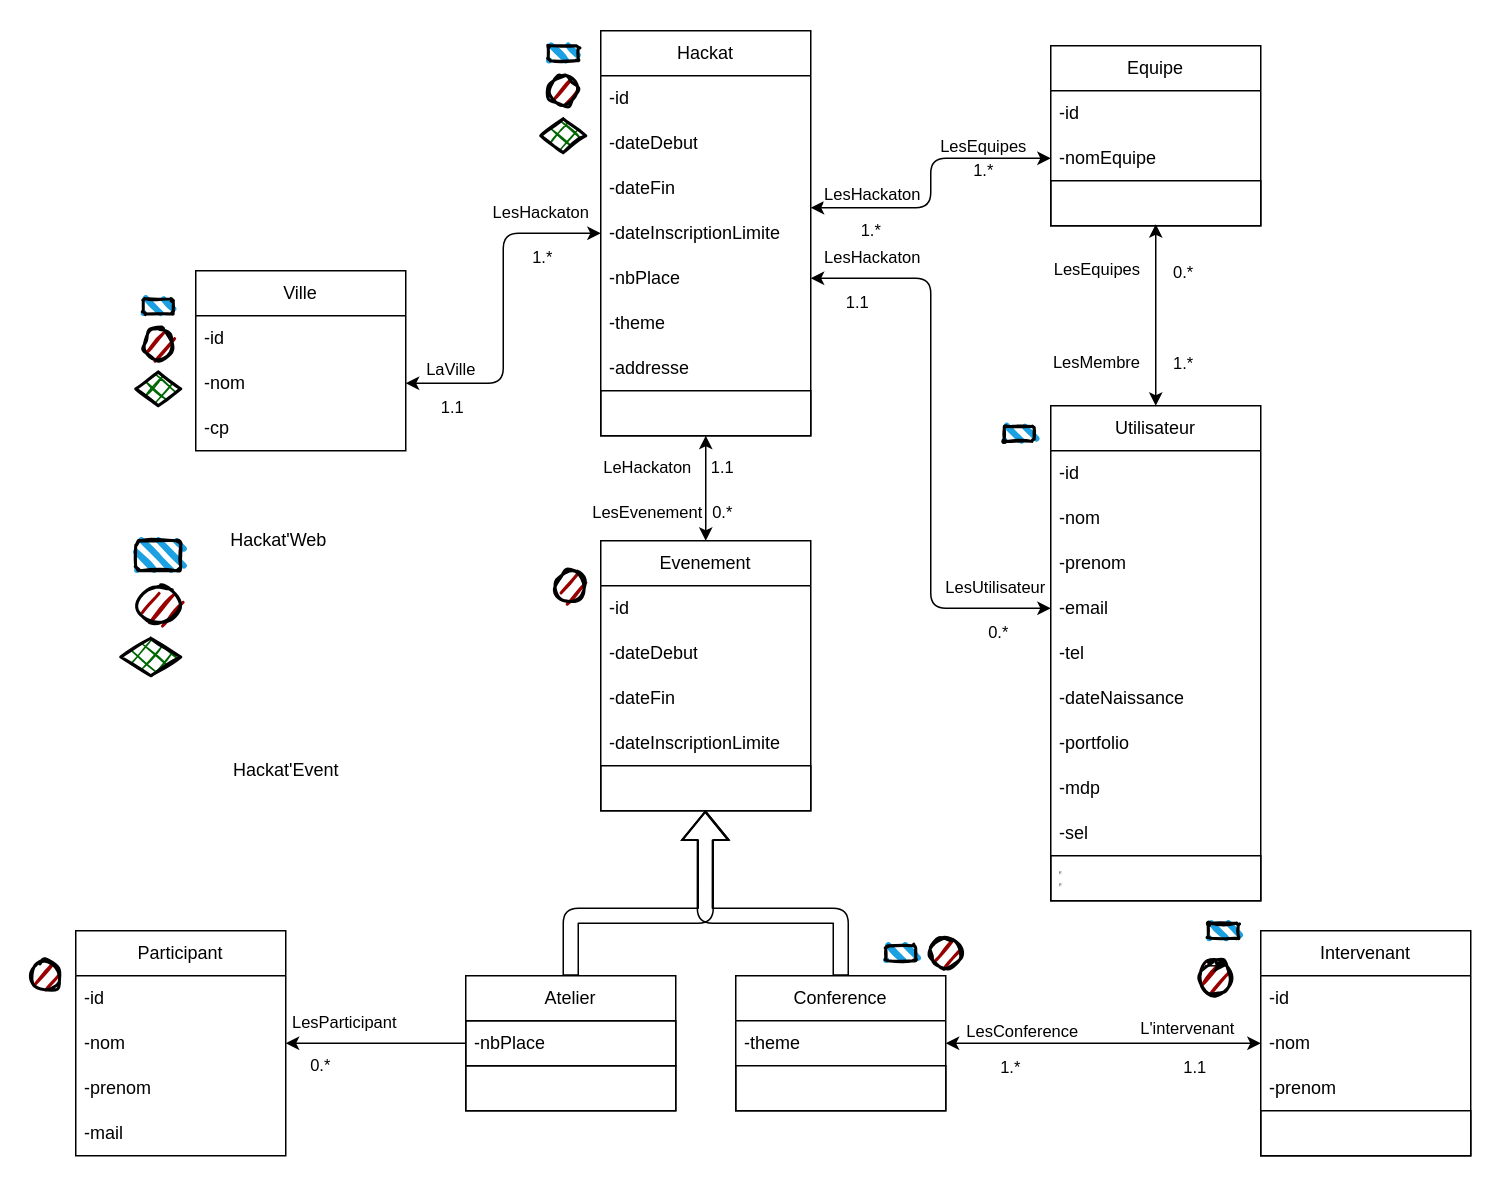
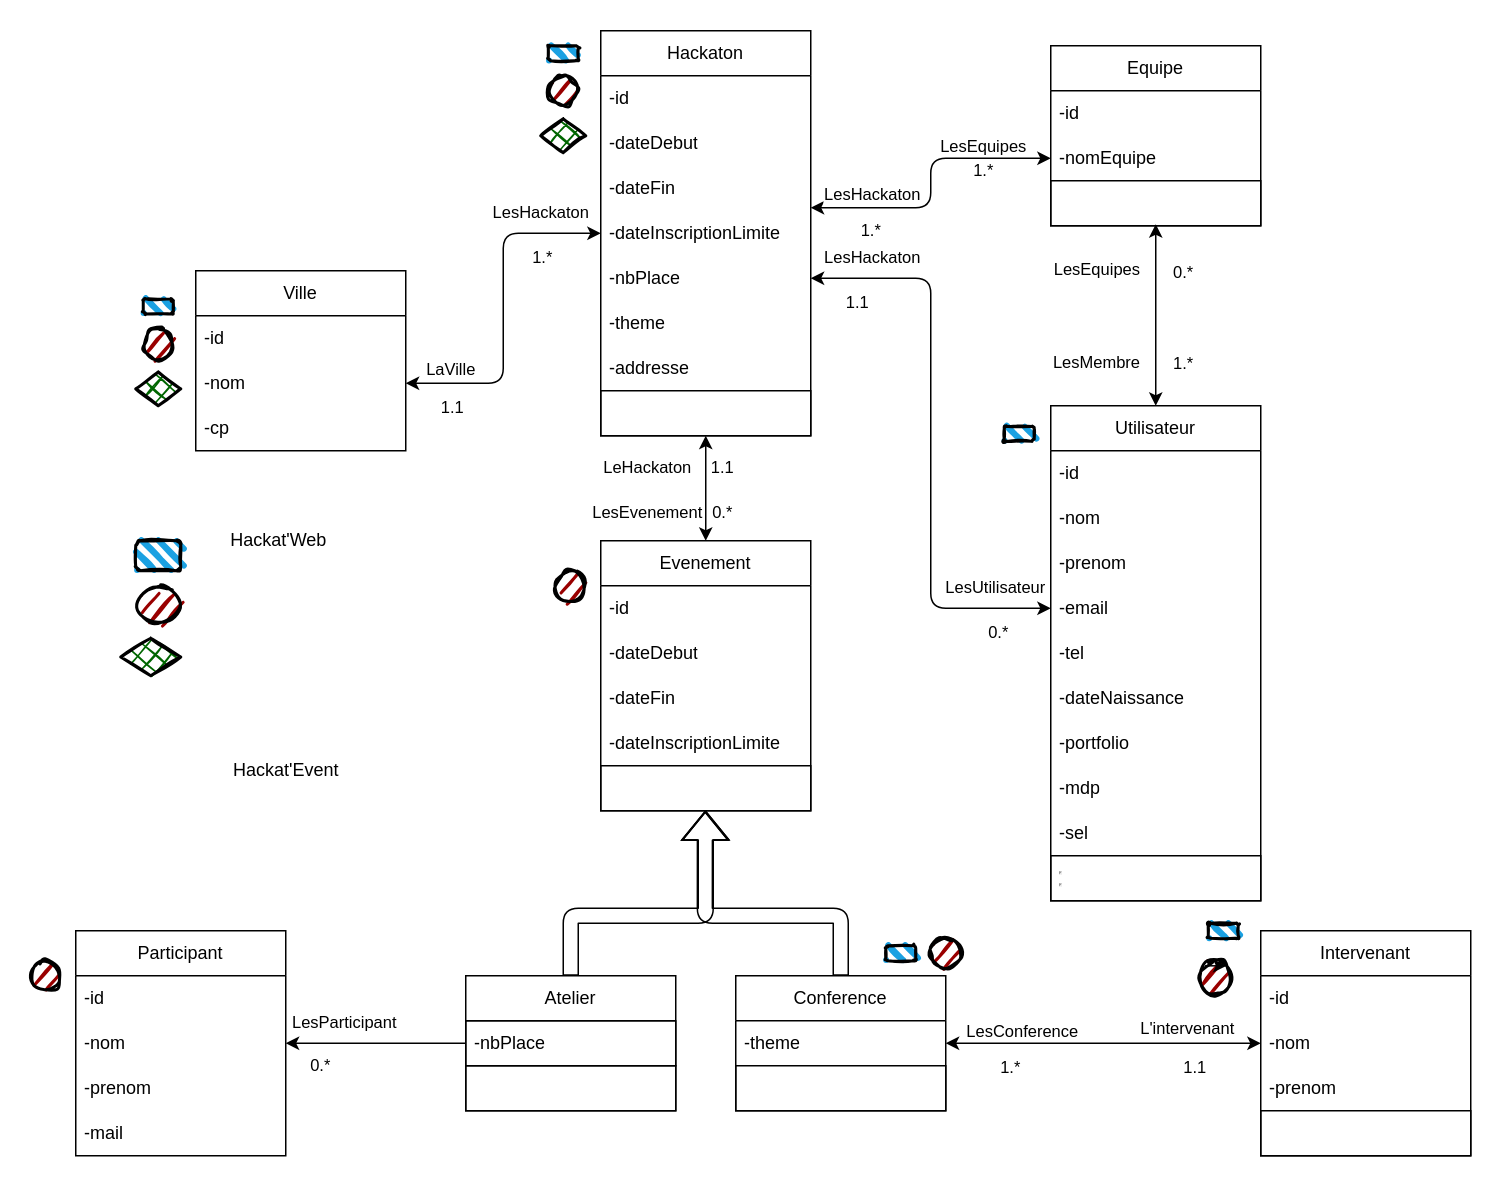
(706, 53) -> (706, 53)
